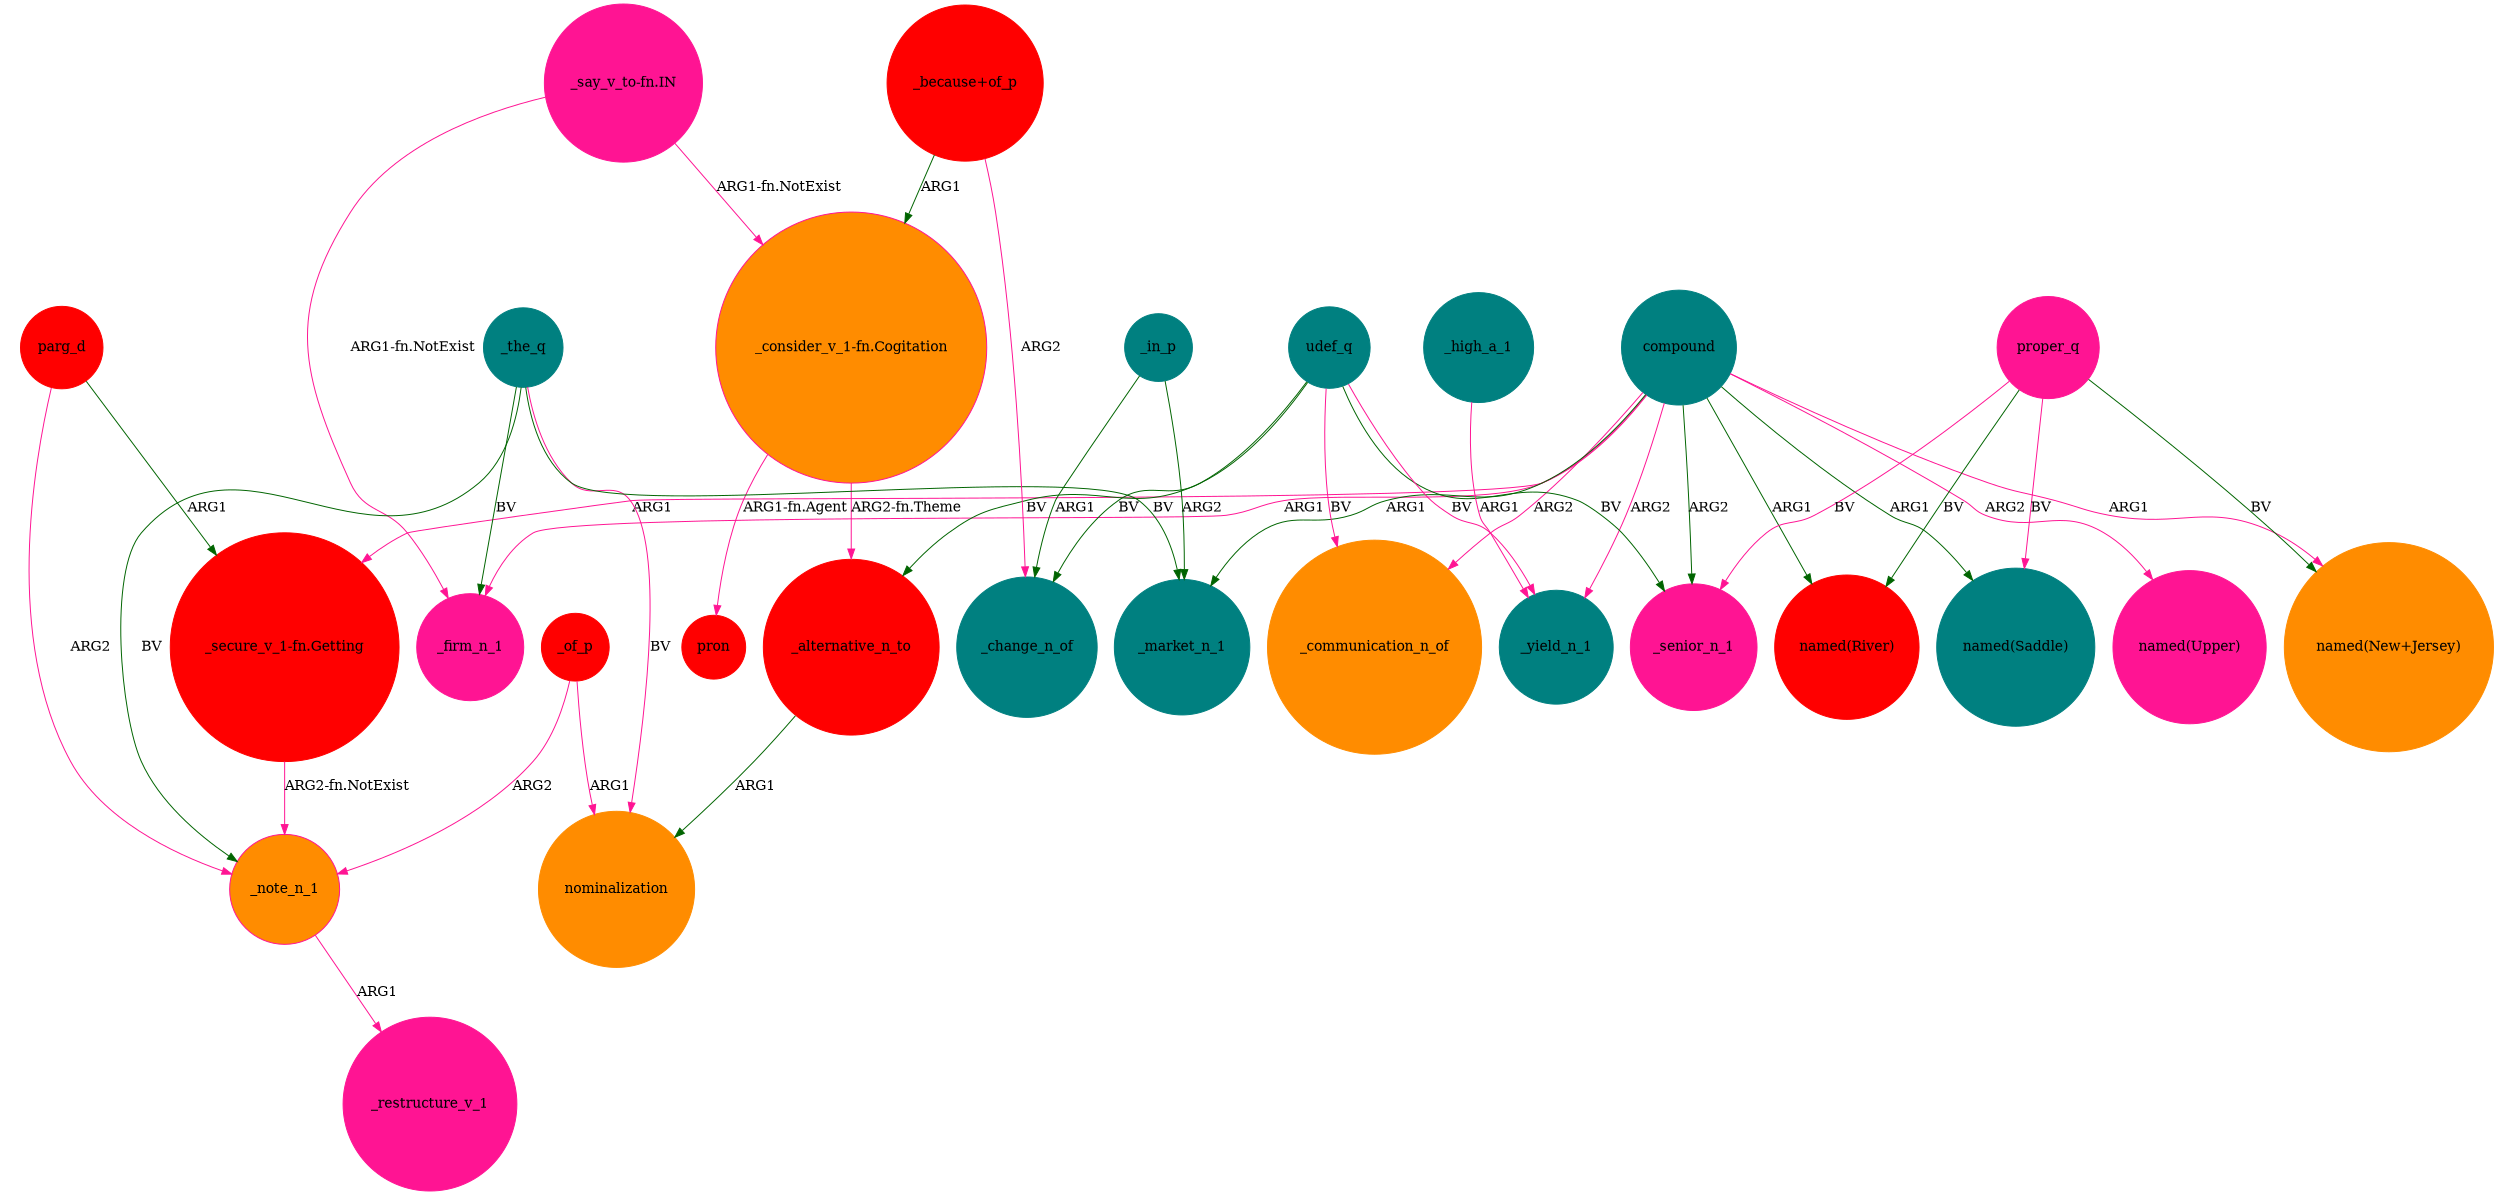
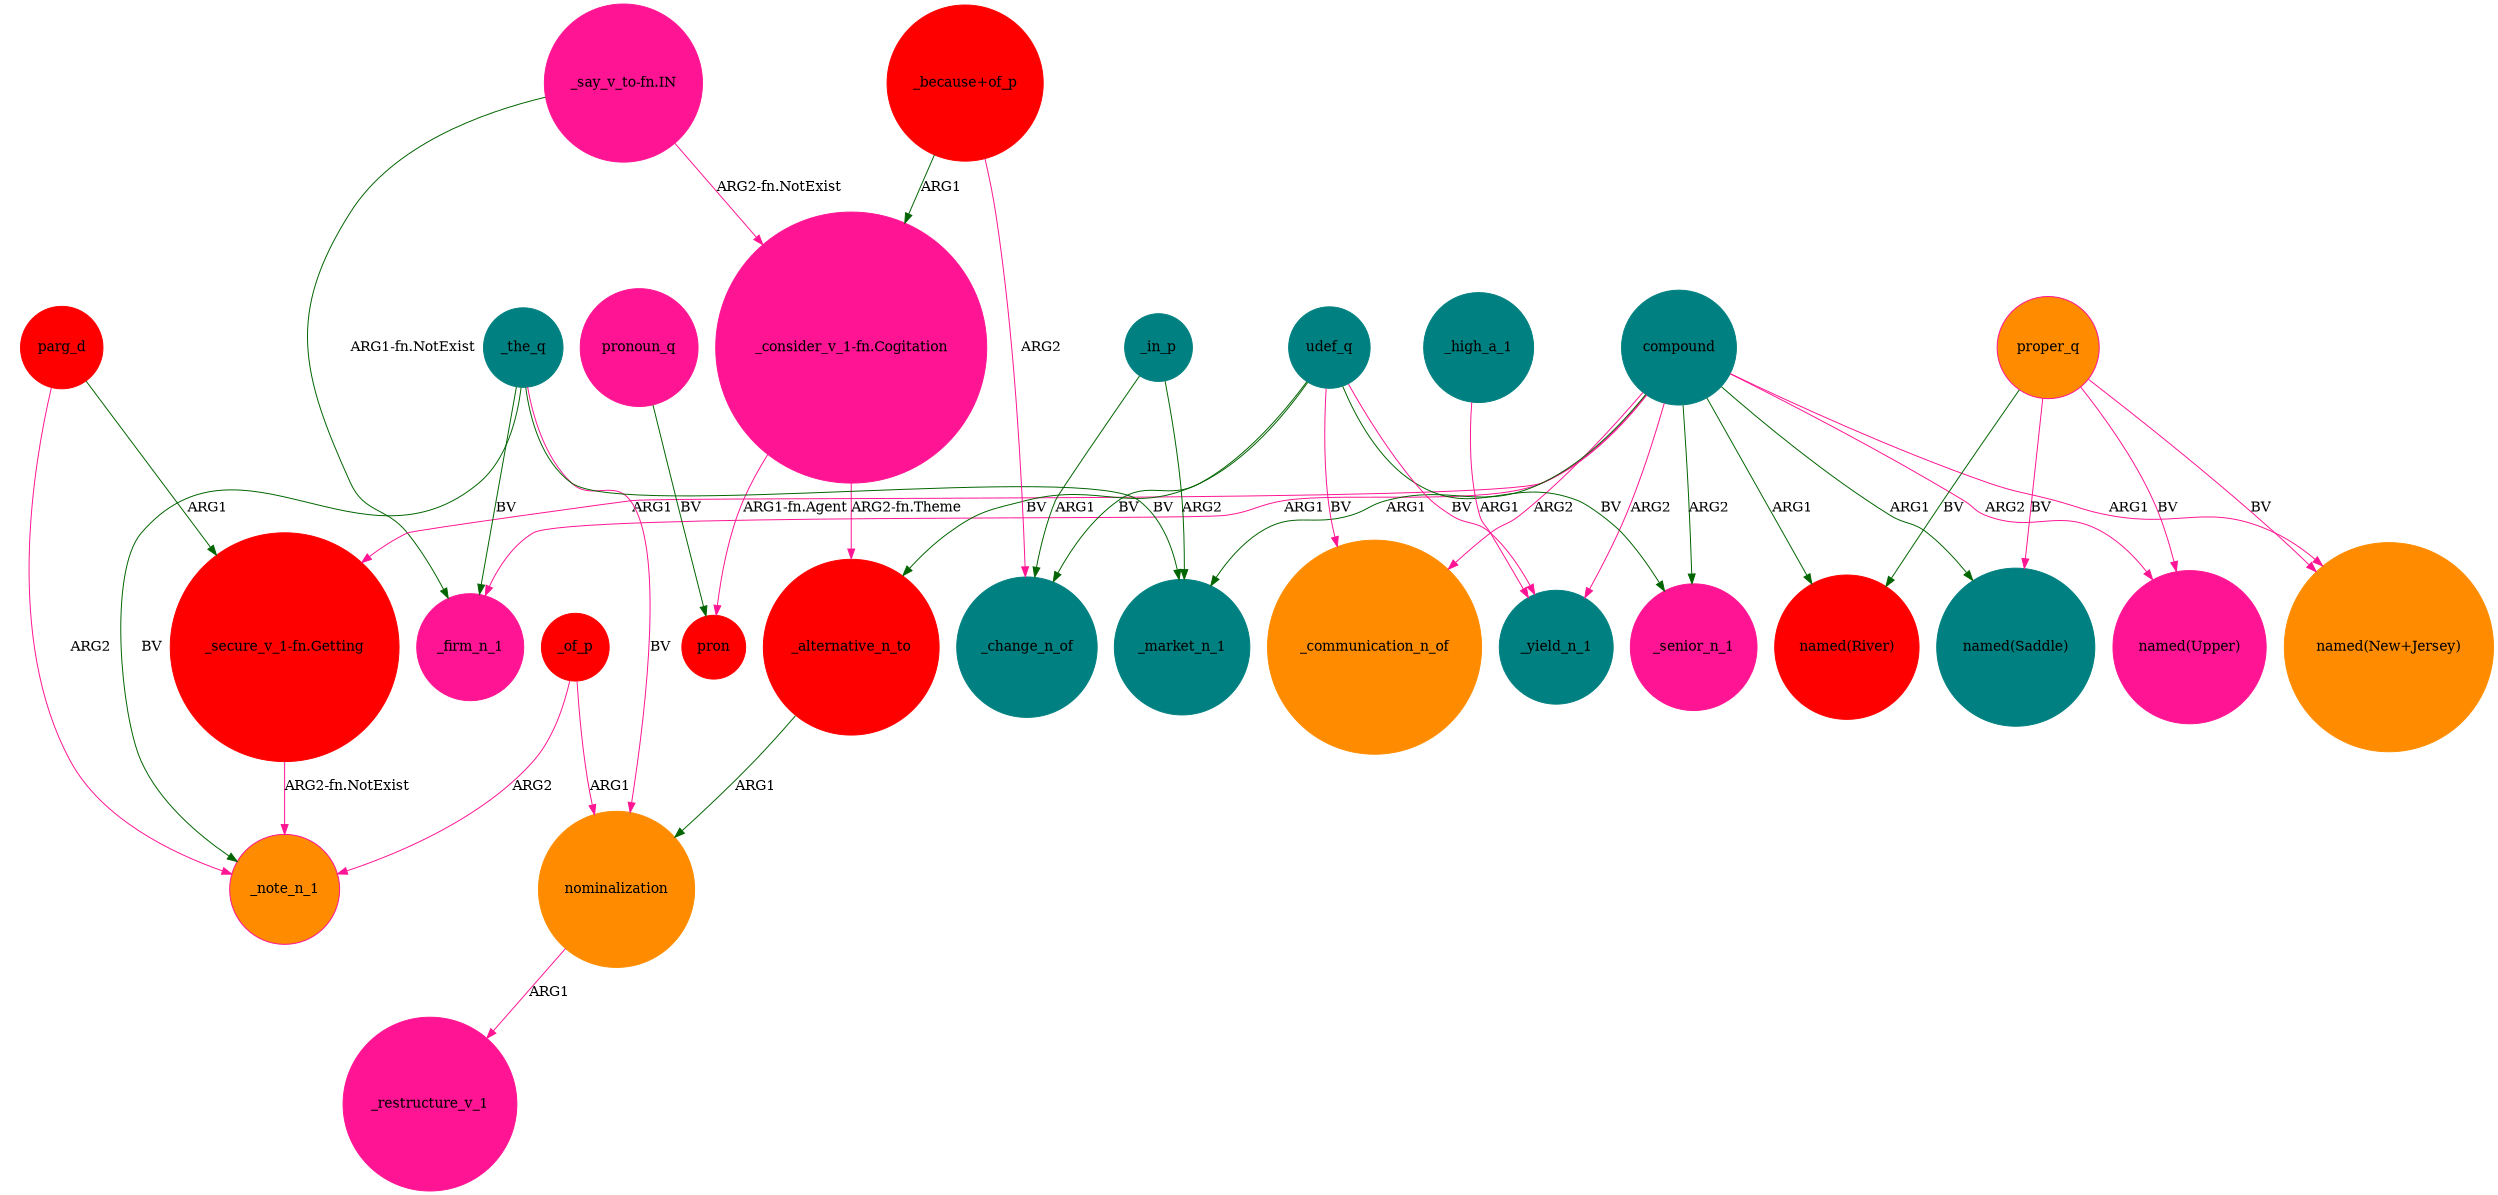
(779, 187) -> (779, 187)
(311, 303) -> (311, 303)
none -> (639, 348)
(851, 348) -> (851, 348)
(2048, 348) -> (2048, 348)
(2201, 469) -> (2201, 469)
(1867, 485) -> (2137, 469)
(345, 979) -> (529, 990)
